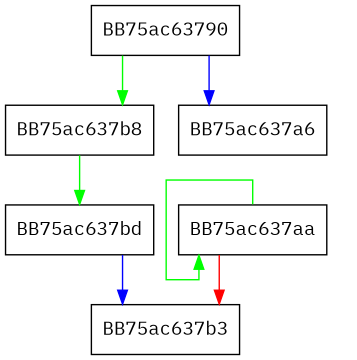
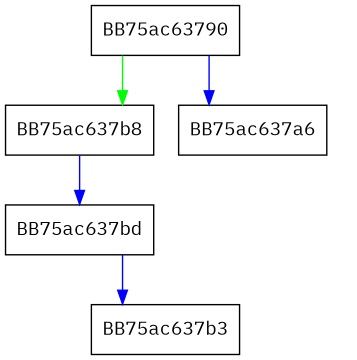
(80, 173) -> (80, 173)
(253, 230) -> none
